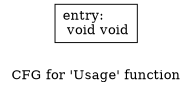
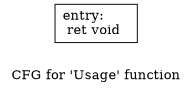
(96, 30) -> (92, 30)
